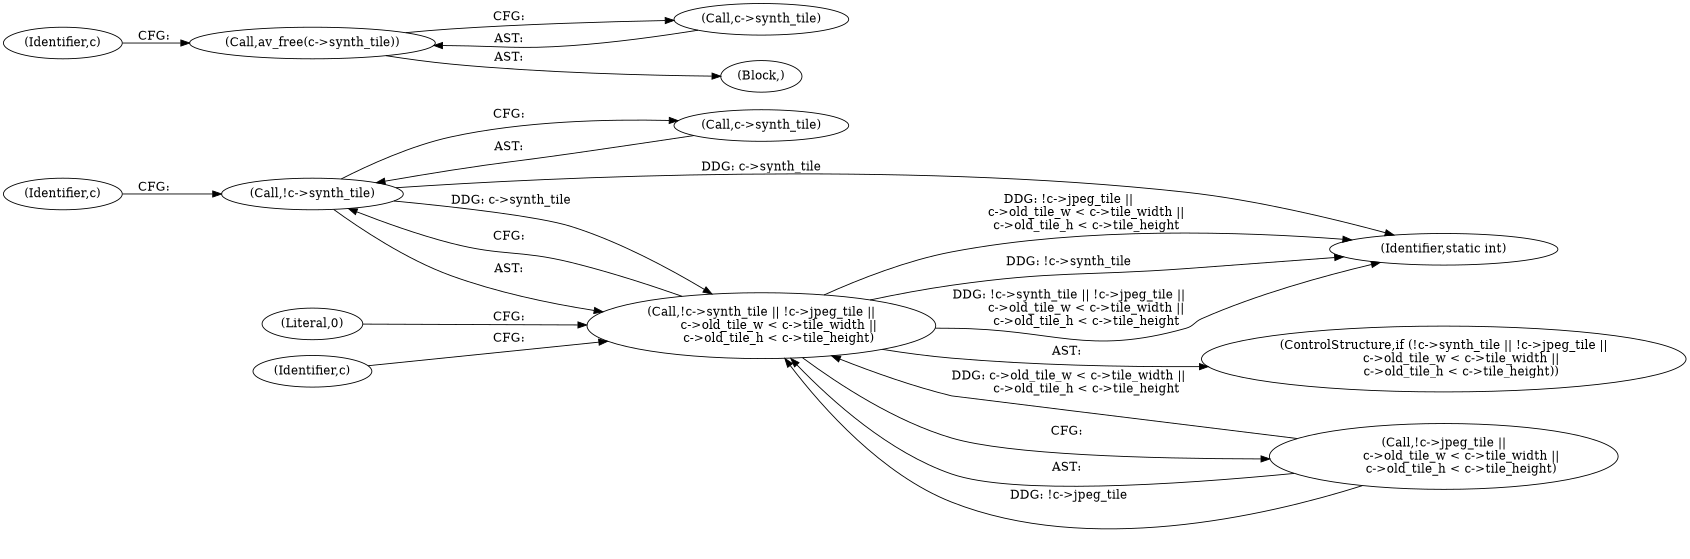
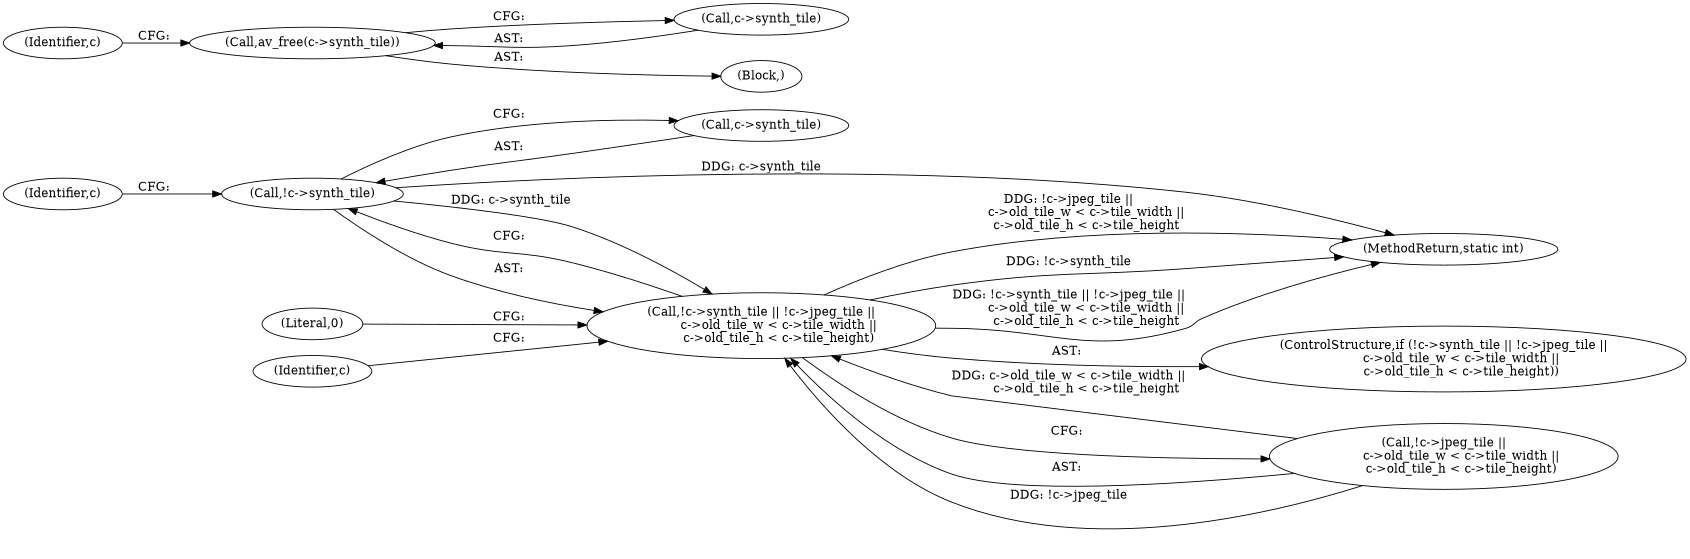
(1444, 249) -> (1444, 249)
